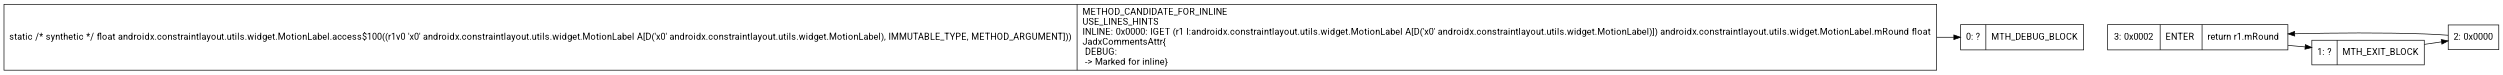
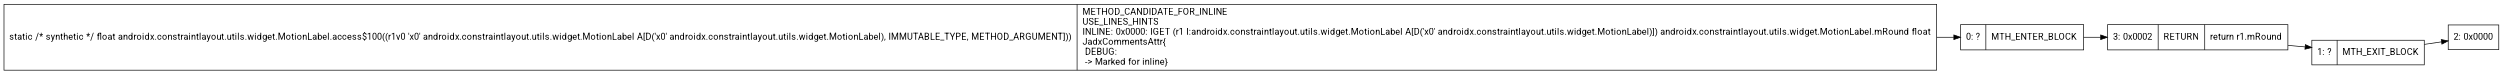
(2372, 33) -> (2092, 37)
(2035, 37) -> (2034, 37)
(2180, 37) -> (2181, 37)
